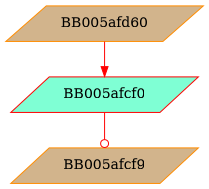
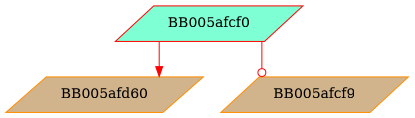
(105, 54) -> (159, 54)
